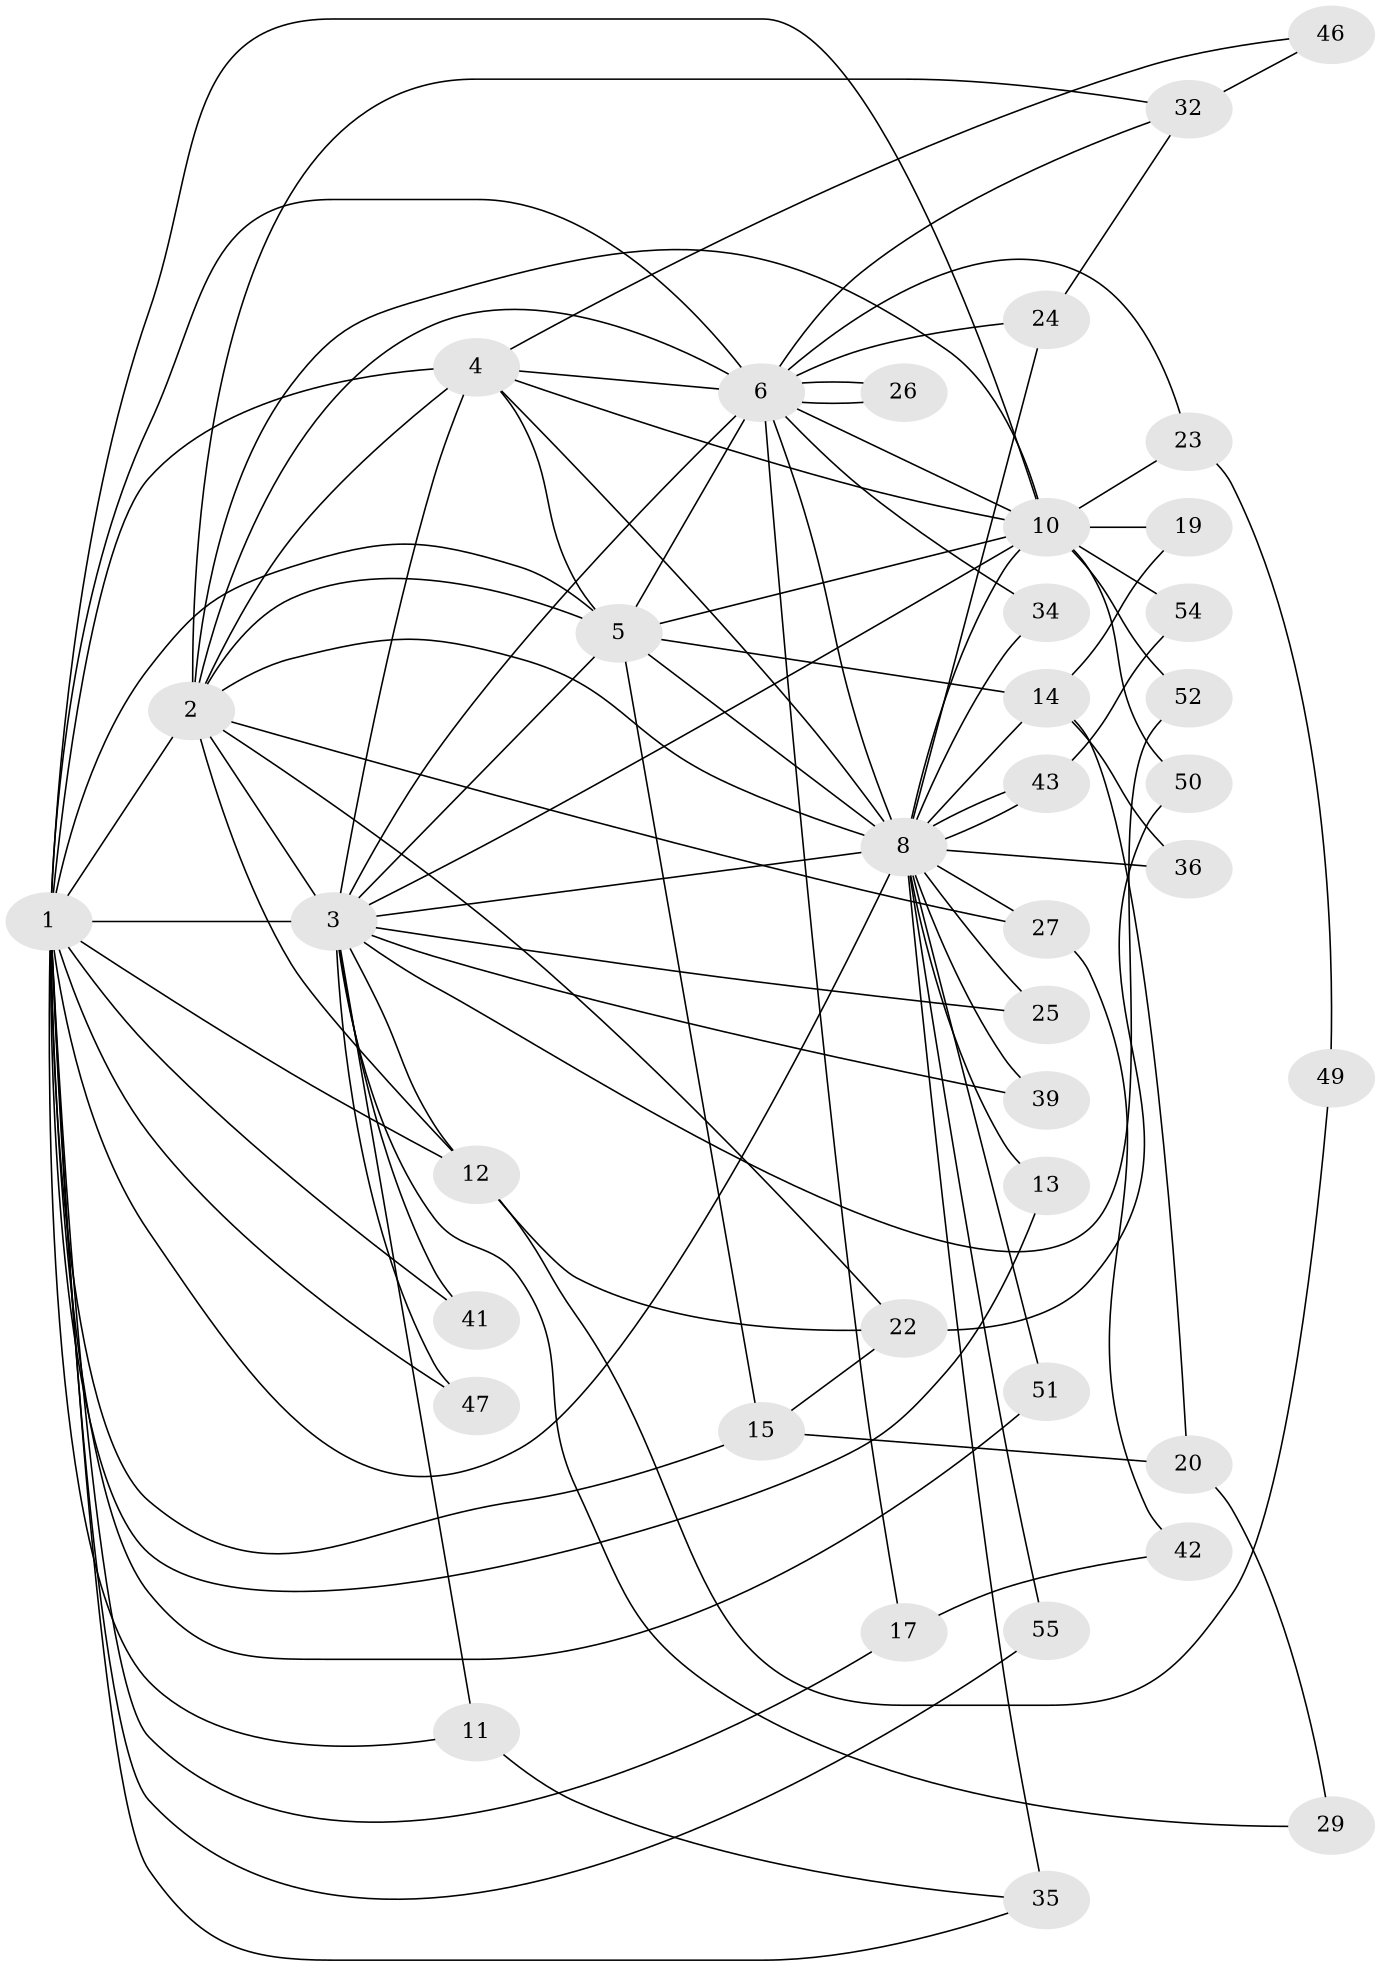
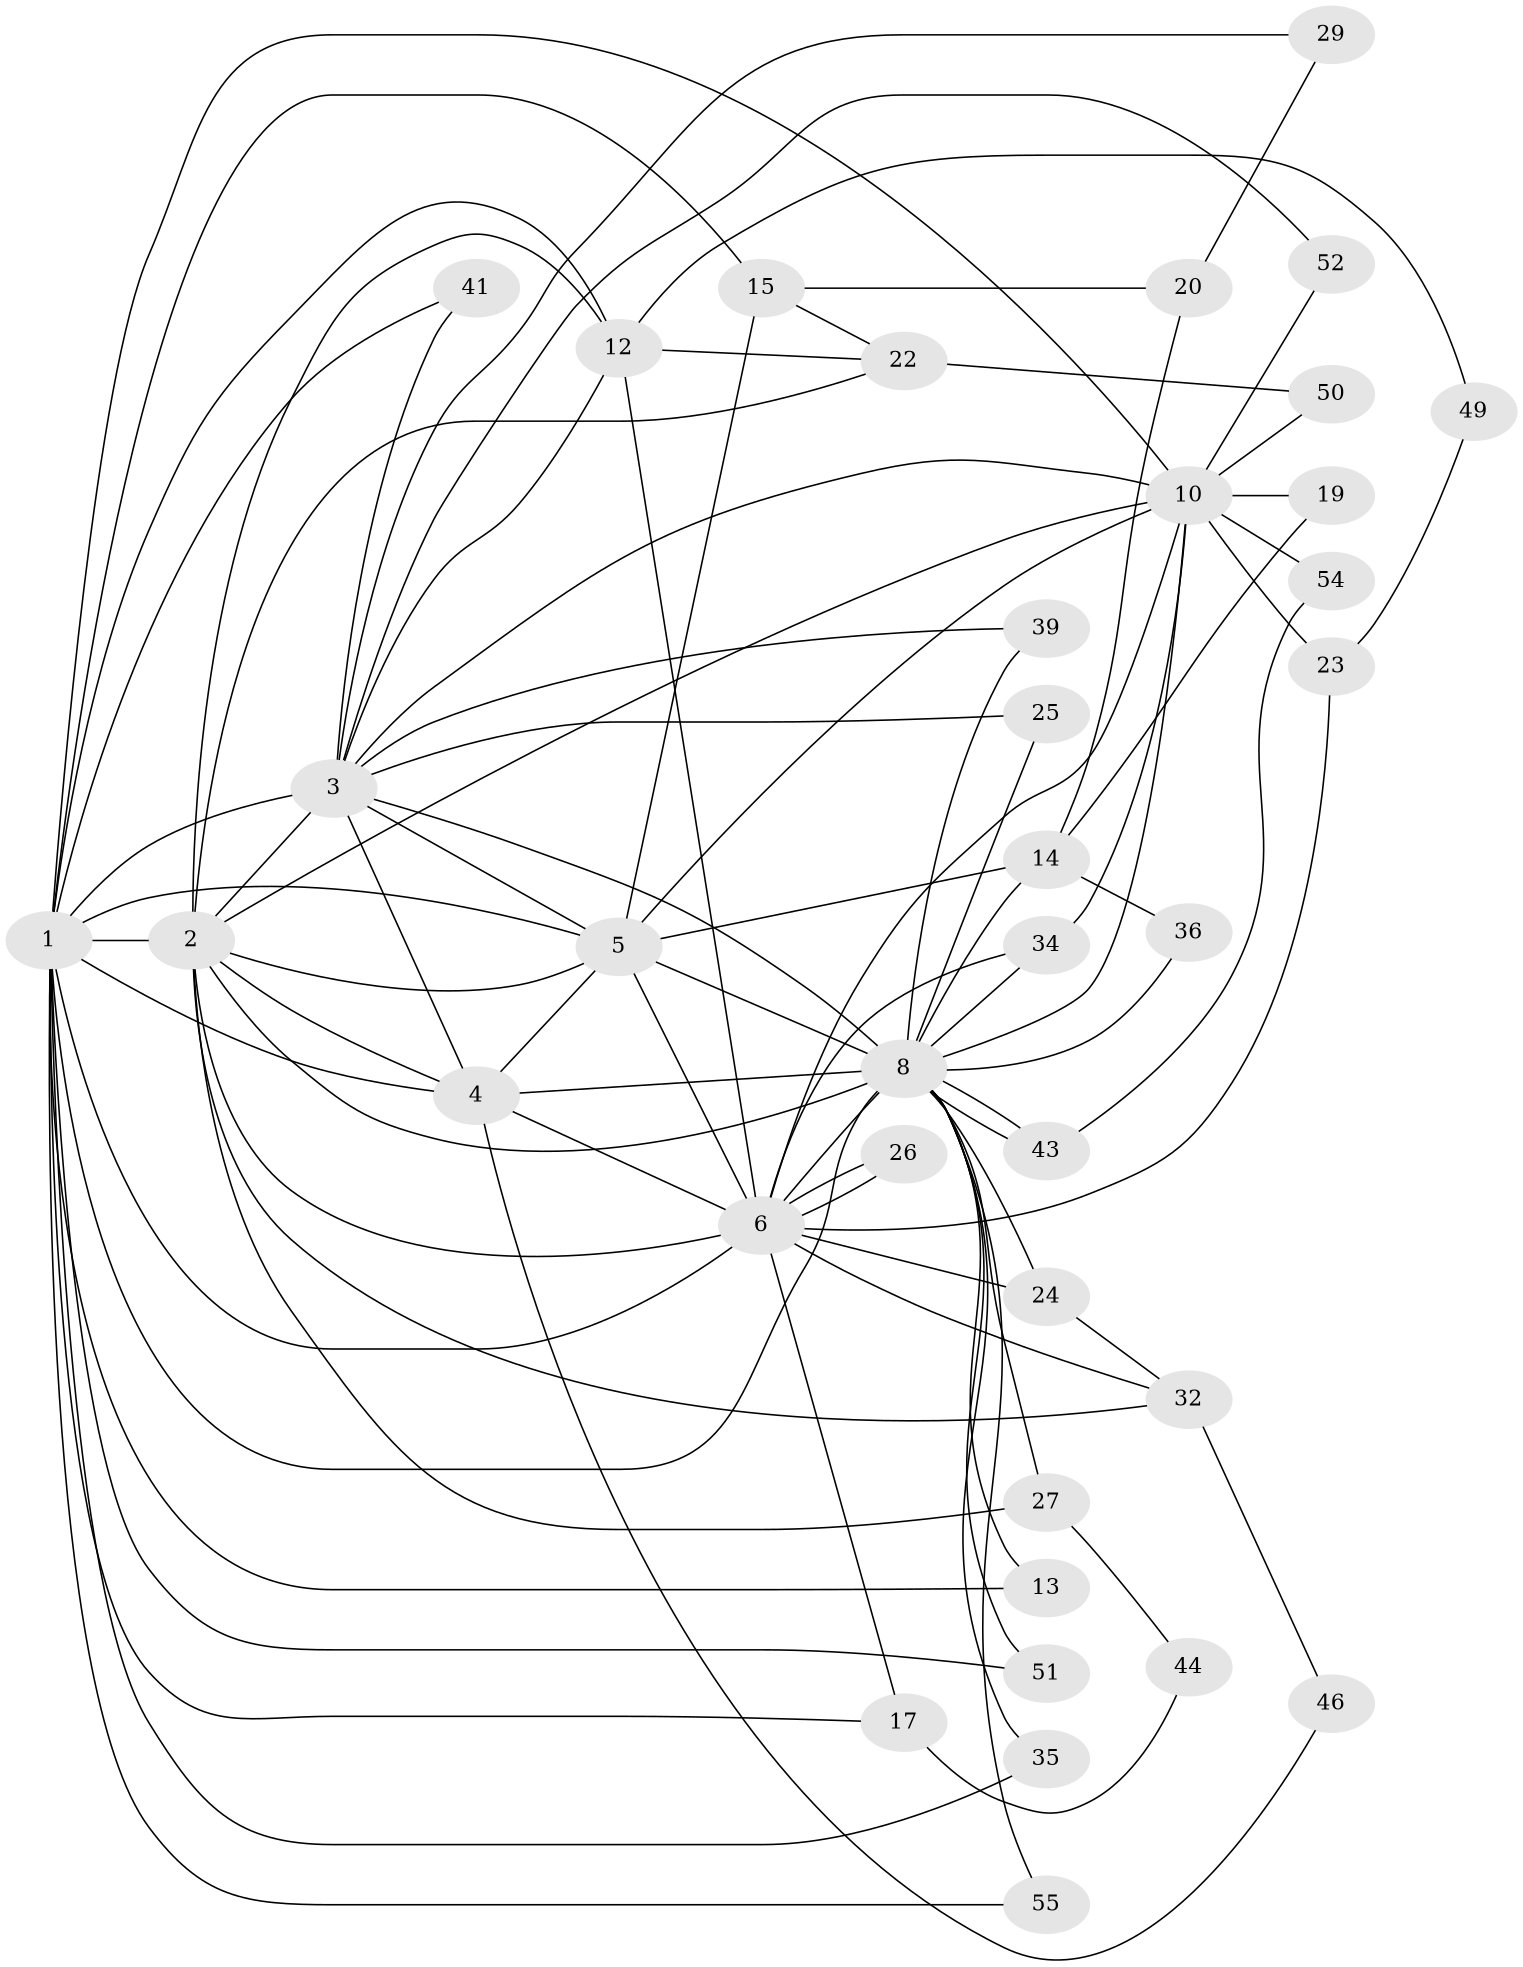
(757, 458) -> (1148, 751)
(524, 641) -> (690, 787)
(477, 1406) -> none
(1189, 1552) -> (1189, 1667)
(477, 1732) -> none
